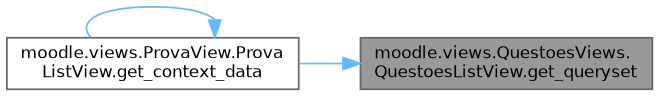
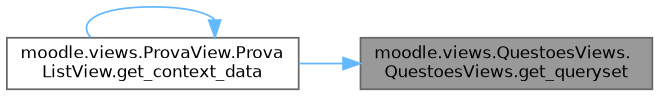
(506, 64) -> (506, 64)
